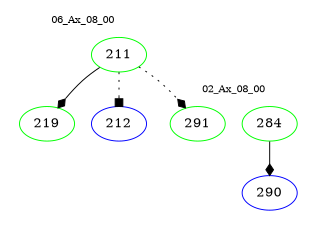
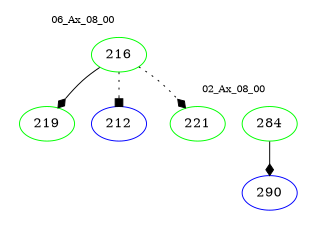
(119, 55) -> (119, 55)
(198, 124) -> (198, 124)
